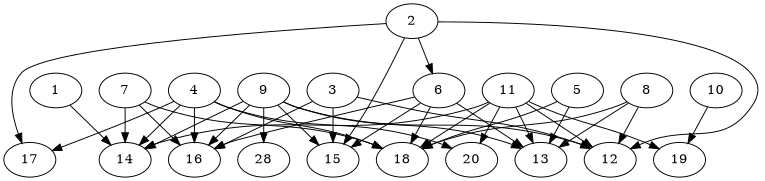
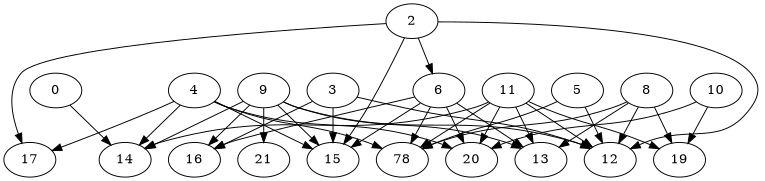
(56, 90) -> (56, 90)
(125, 90) -> none
(194, 120) -> (259, 123)
none -> (453, 120)
none -> (661, 120)
(562, 121) -> (592, 120)
none -> (609, 124)
(264, 160) -> (264, 160)
(402, 160) -> (402, 160)
